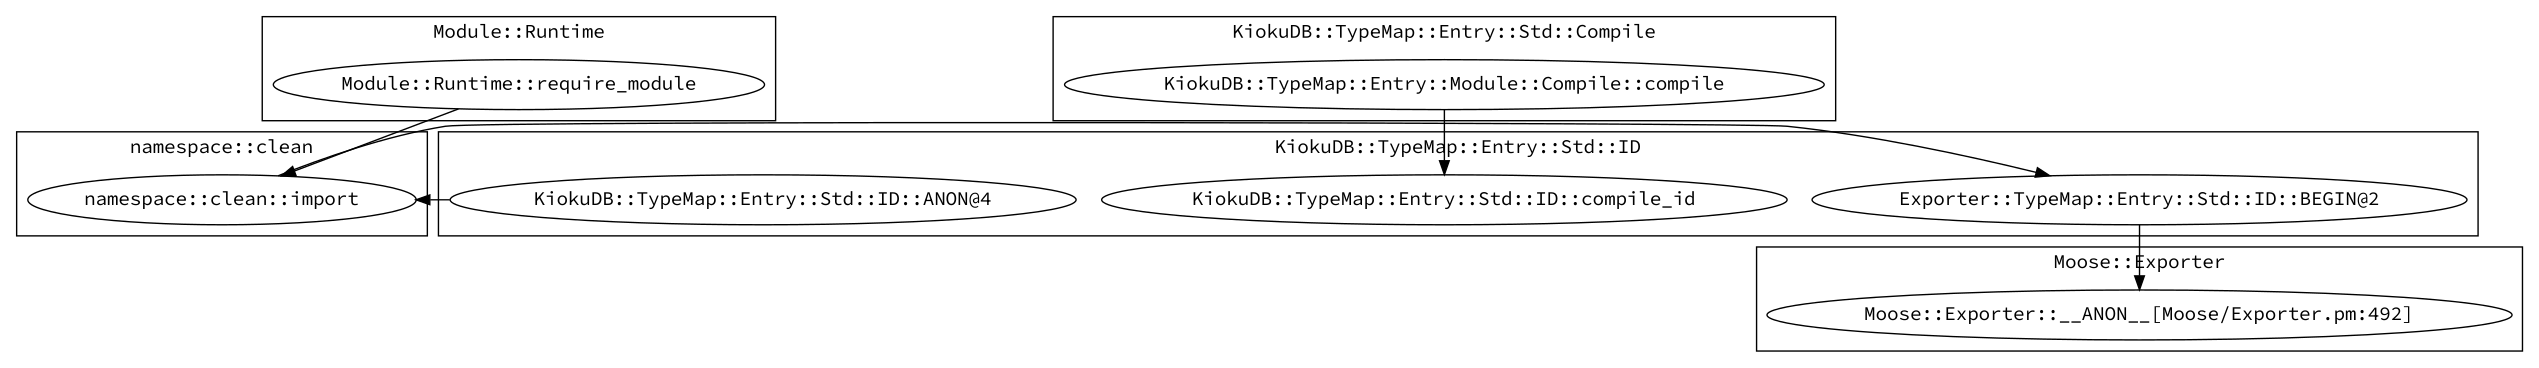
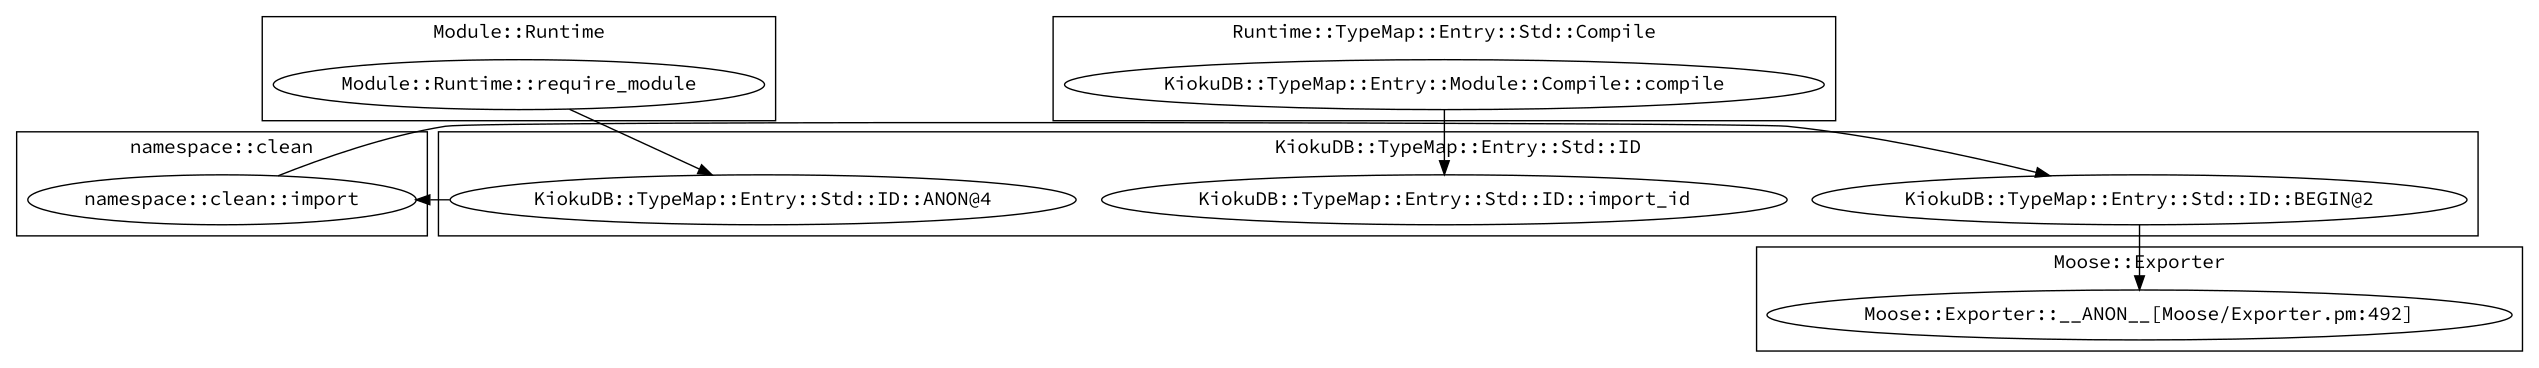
(1444, 33) -> (1444, 33)
(376, 140) -> (638, 141)
(1444, 200) -> (1444, 200)
(2140, 200) -> (2140, 200)
